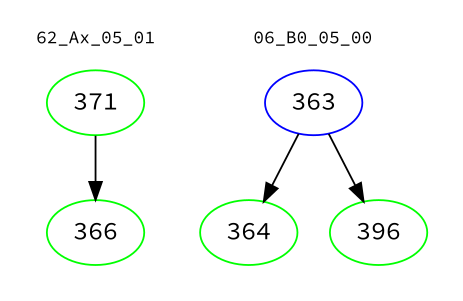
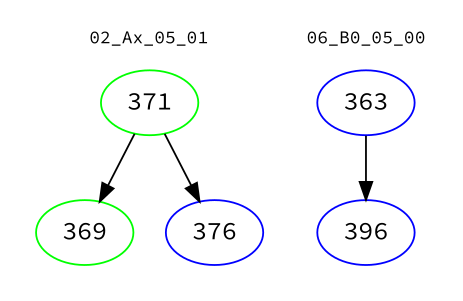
(96, 39) -> (150, 39)
(96, 233) -> (85, 233)
none -> (215, 233)
(249, 233) -> none
(379, 233) -> (366, 233)
